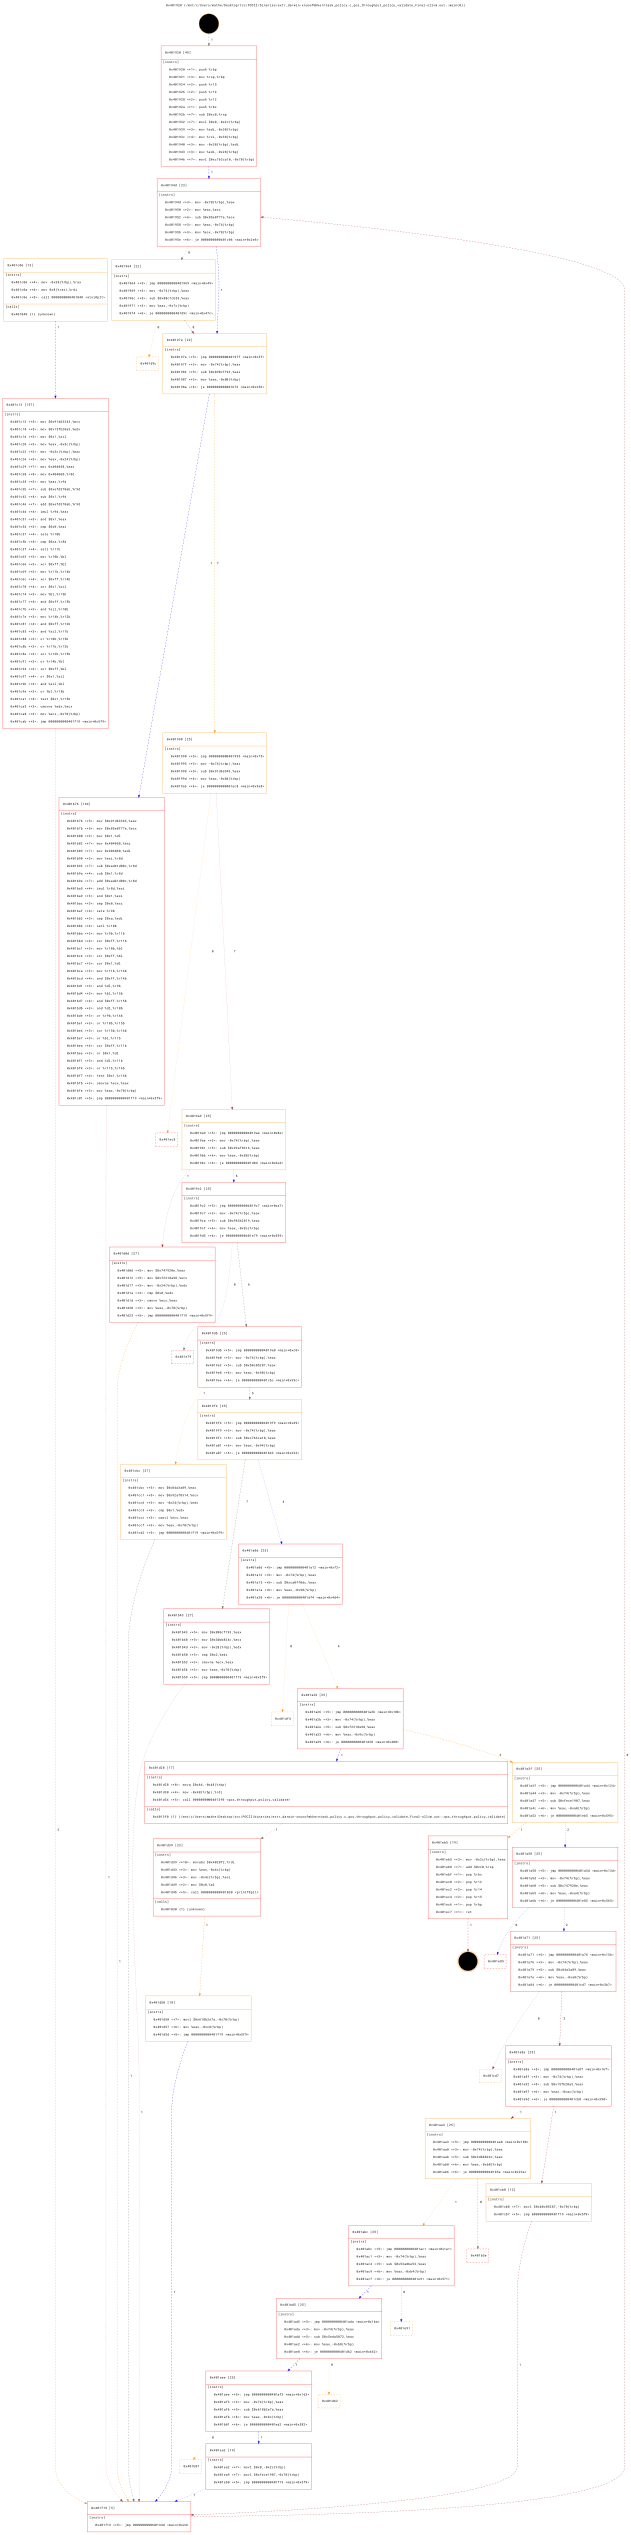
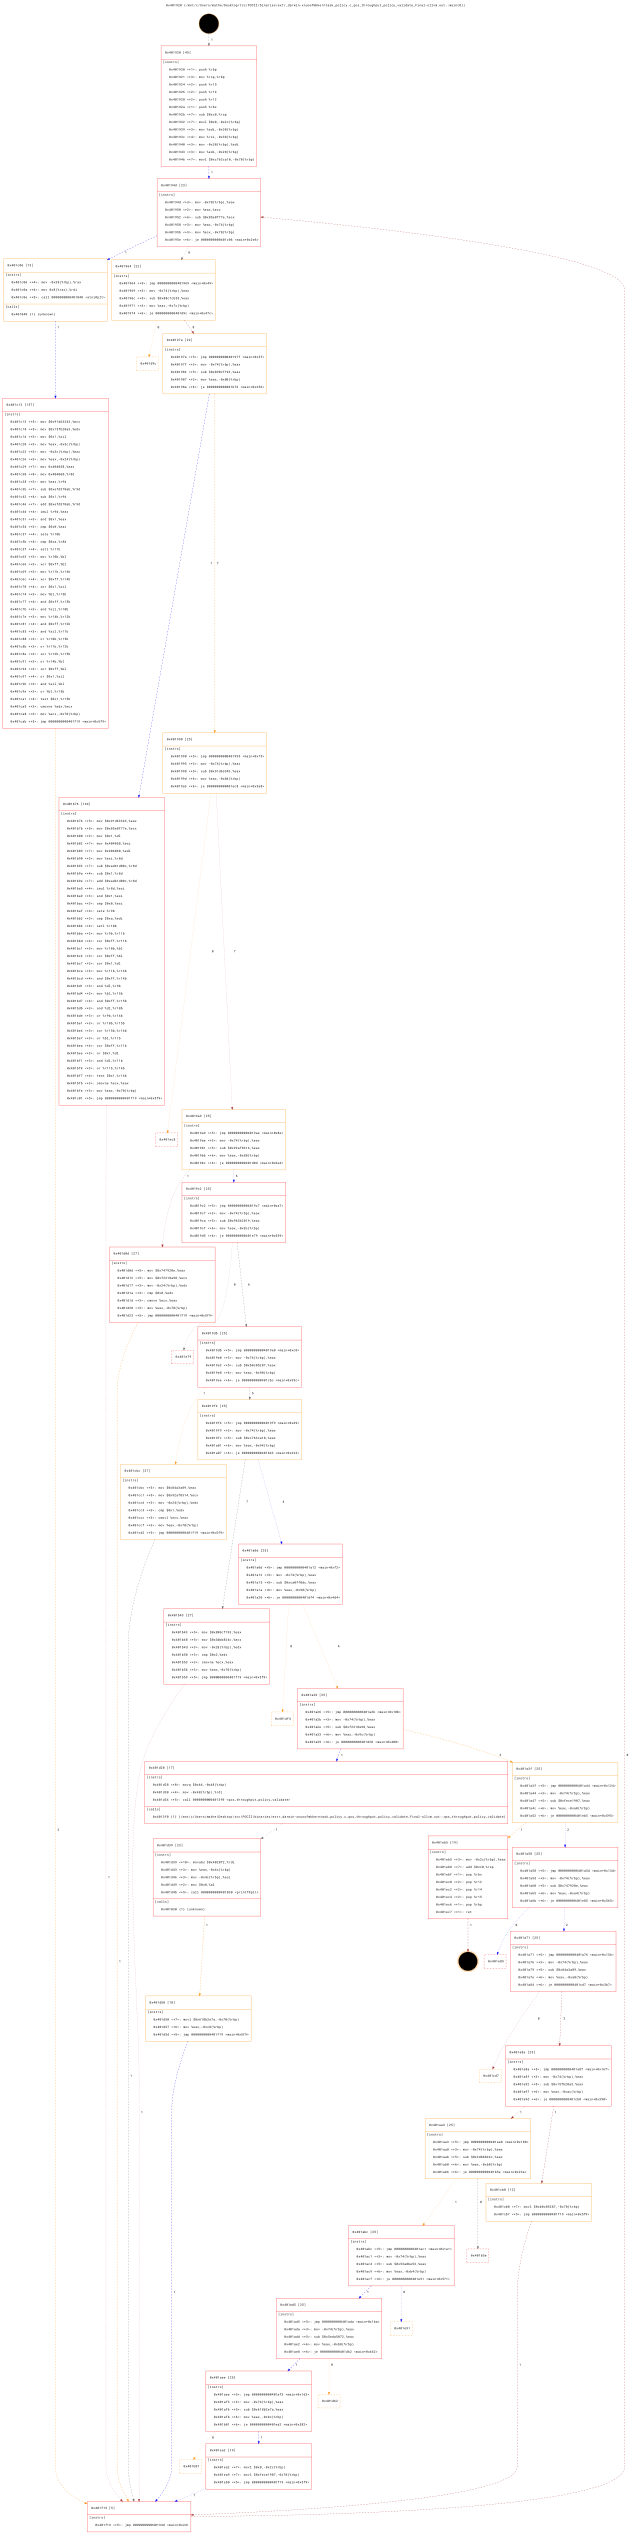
(219, 289) -> (133, 247)
